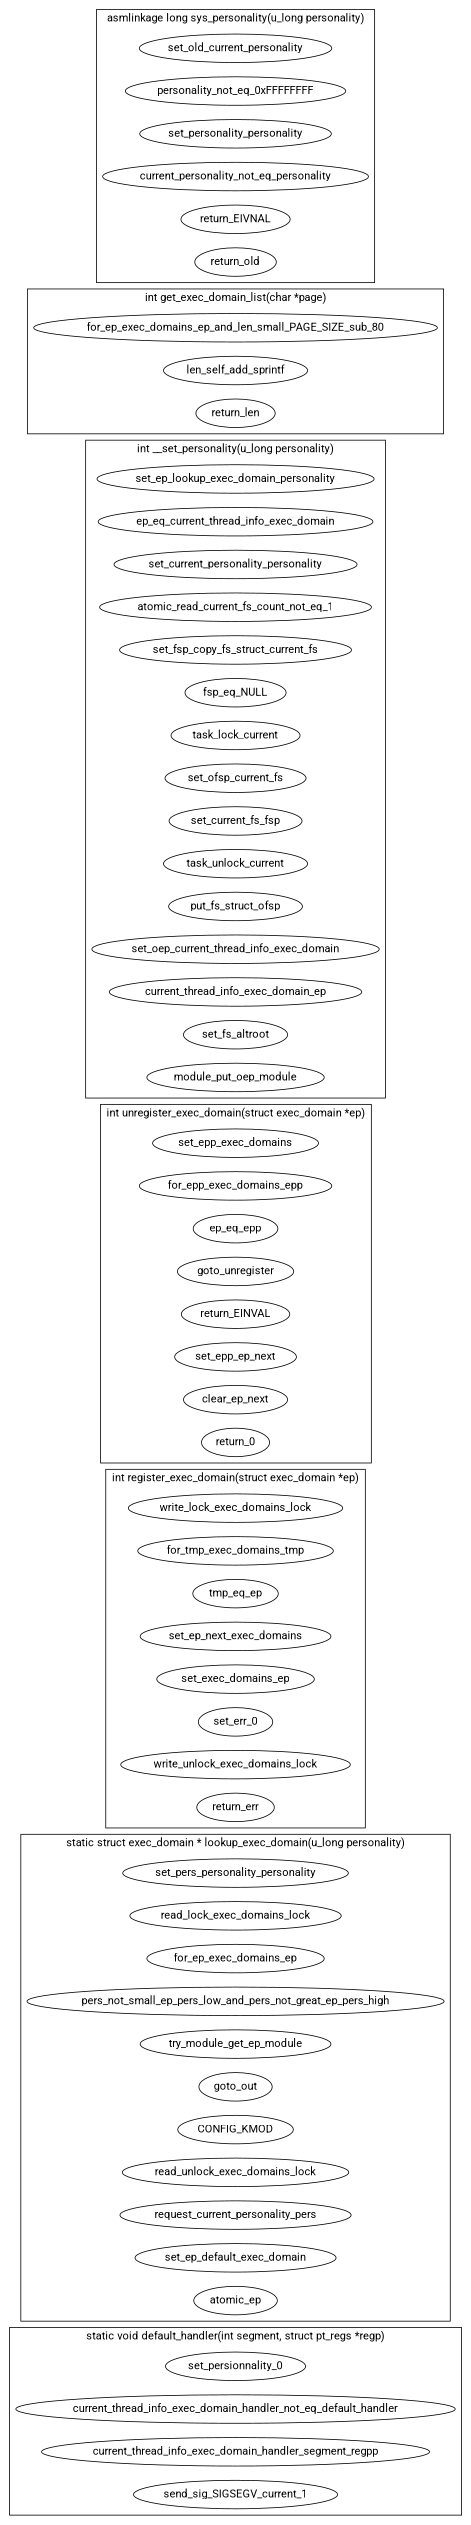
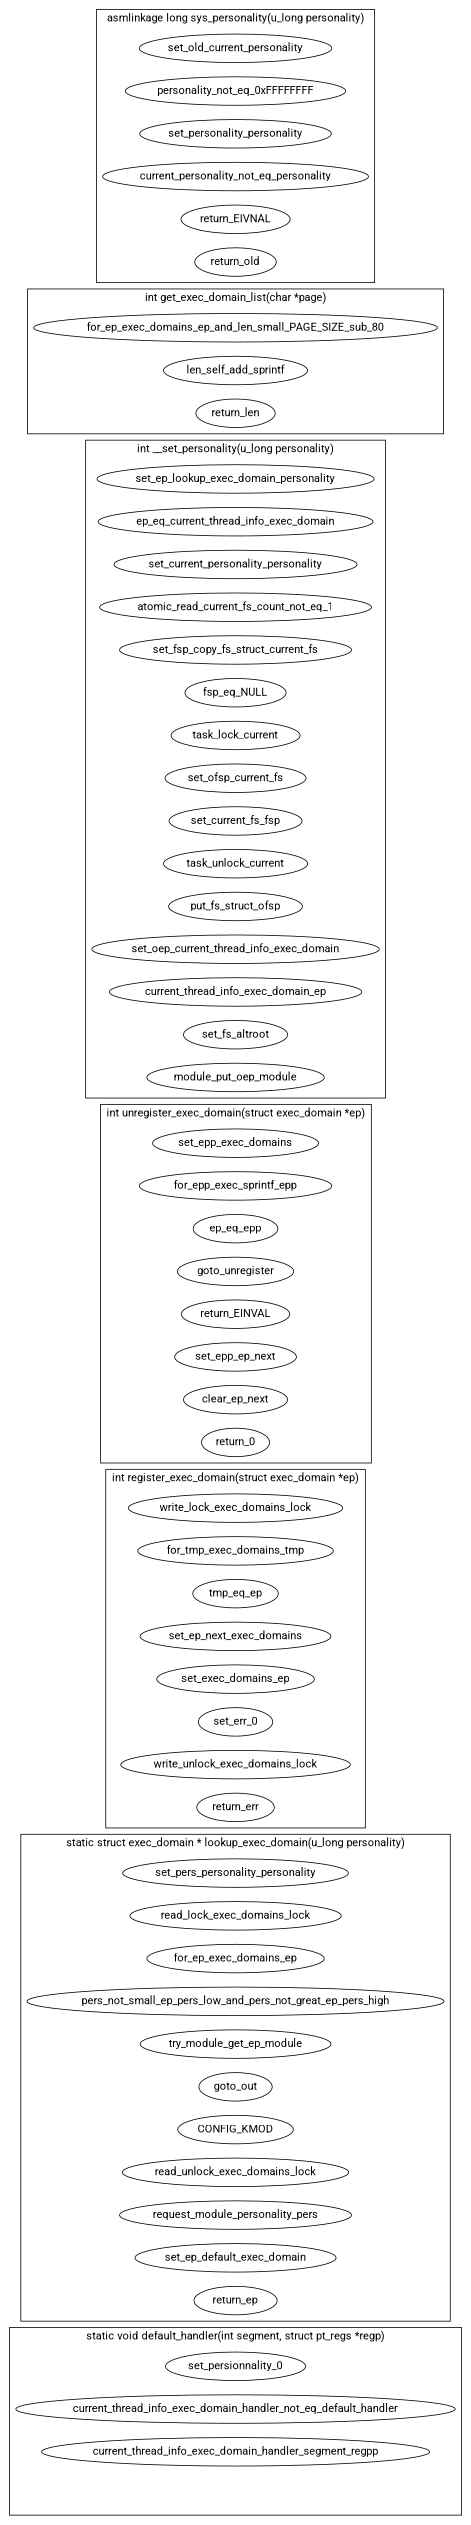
(236, 1186) -> (236, 1186)
(236, 2215) -> (236, 2215)
(236, 2301) -> (236, 2301)
(236, 2495) -> none
